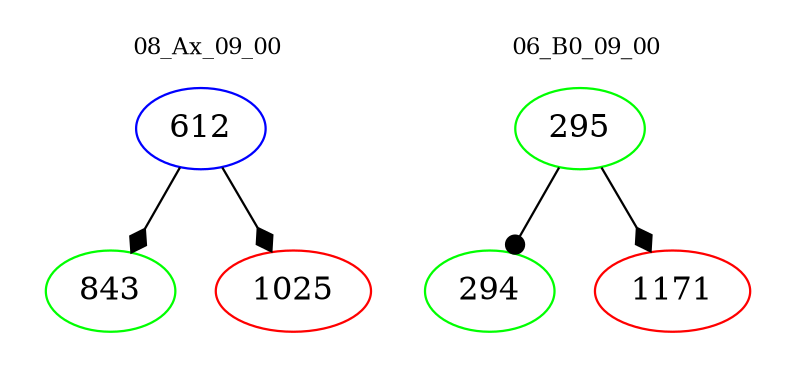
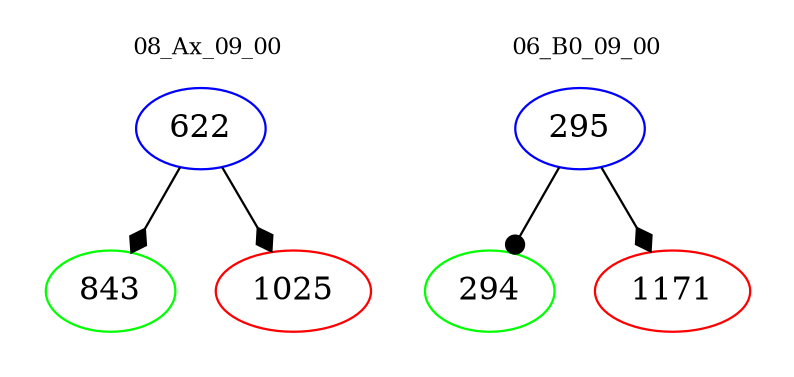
(201, 129) -> (201, 129)
(580, 129) -> (580, 129)
